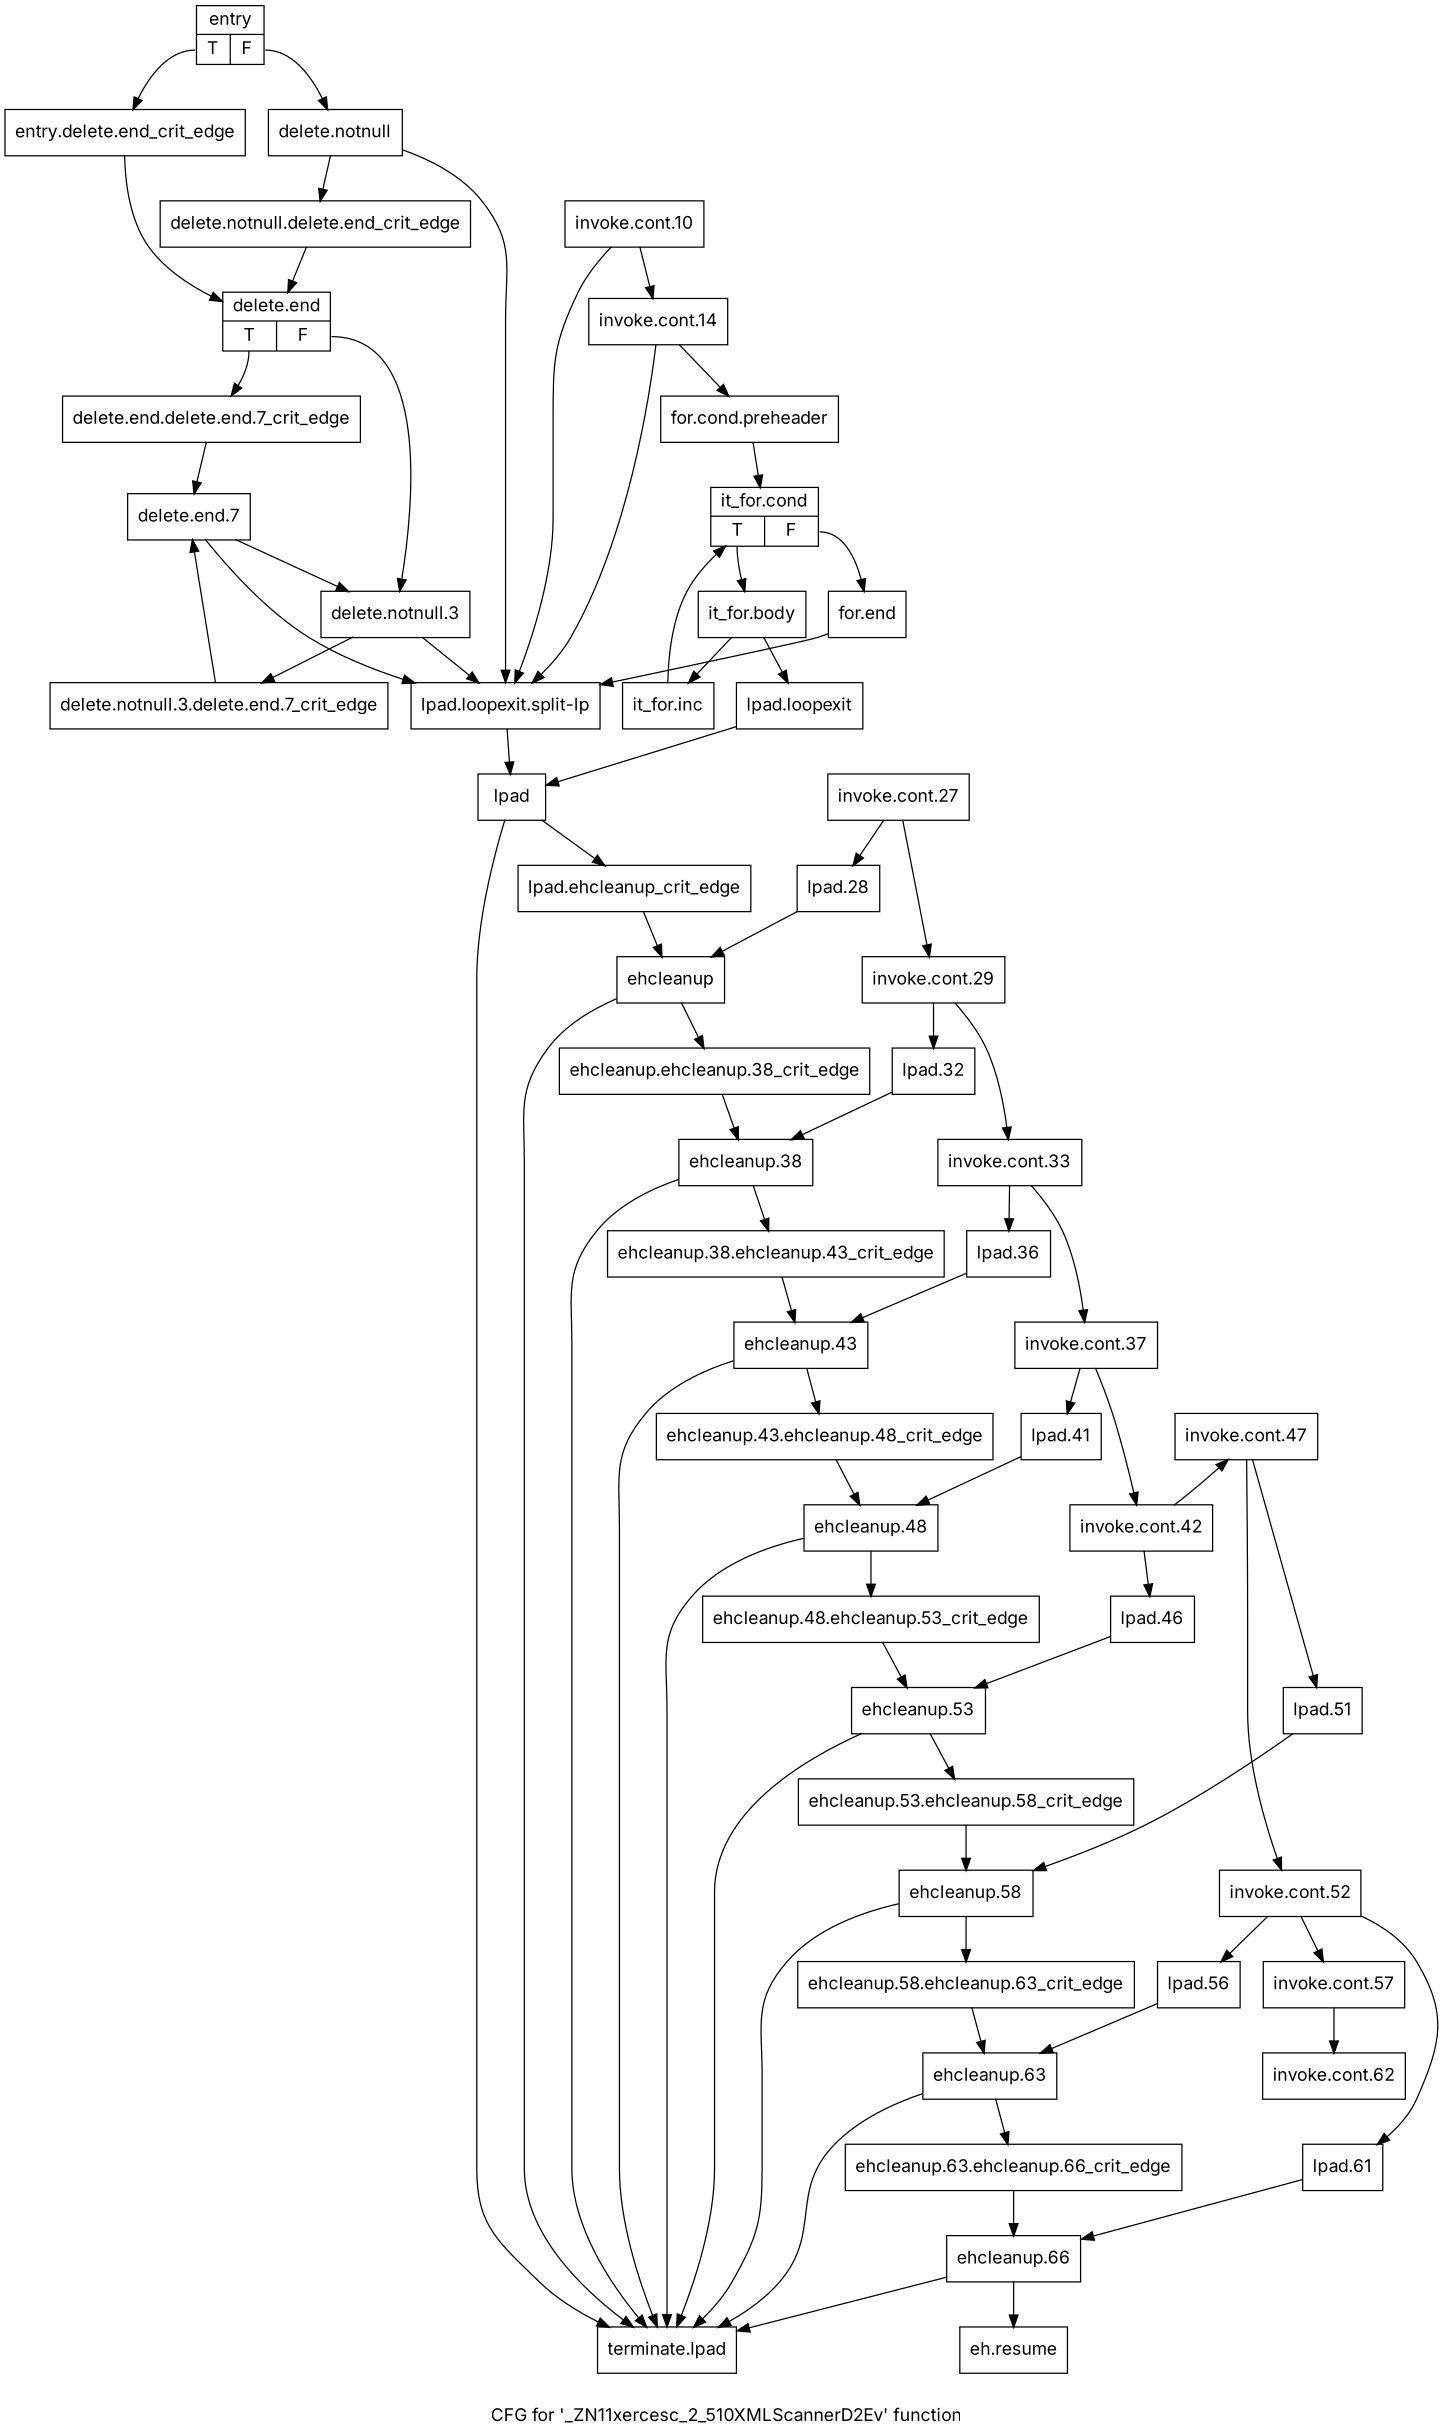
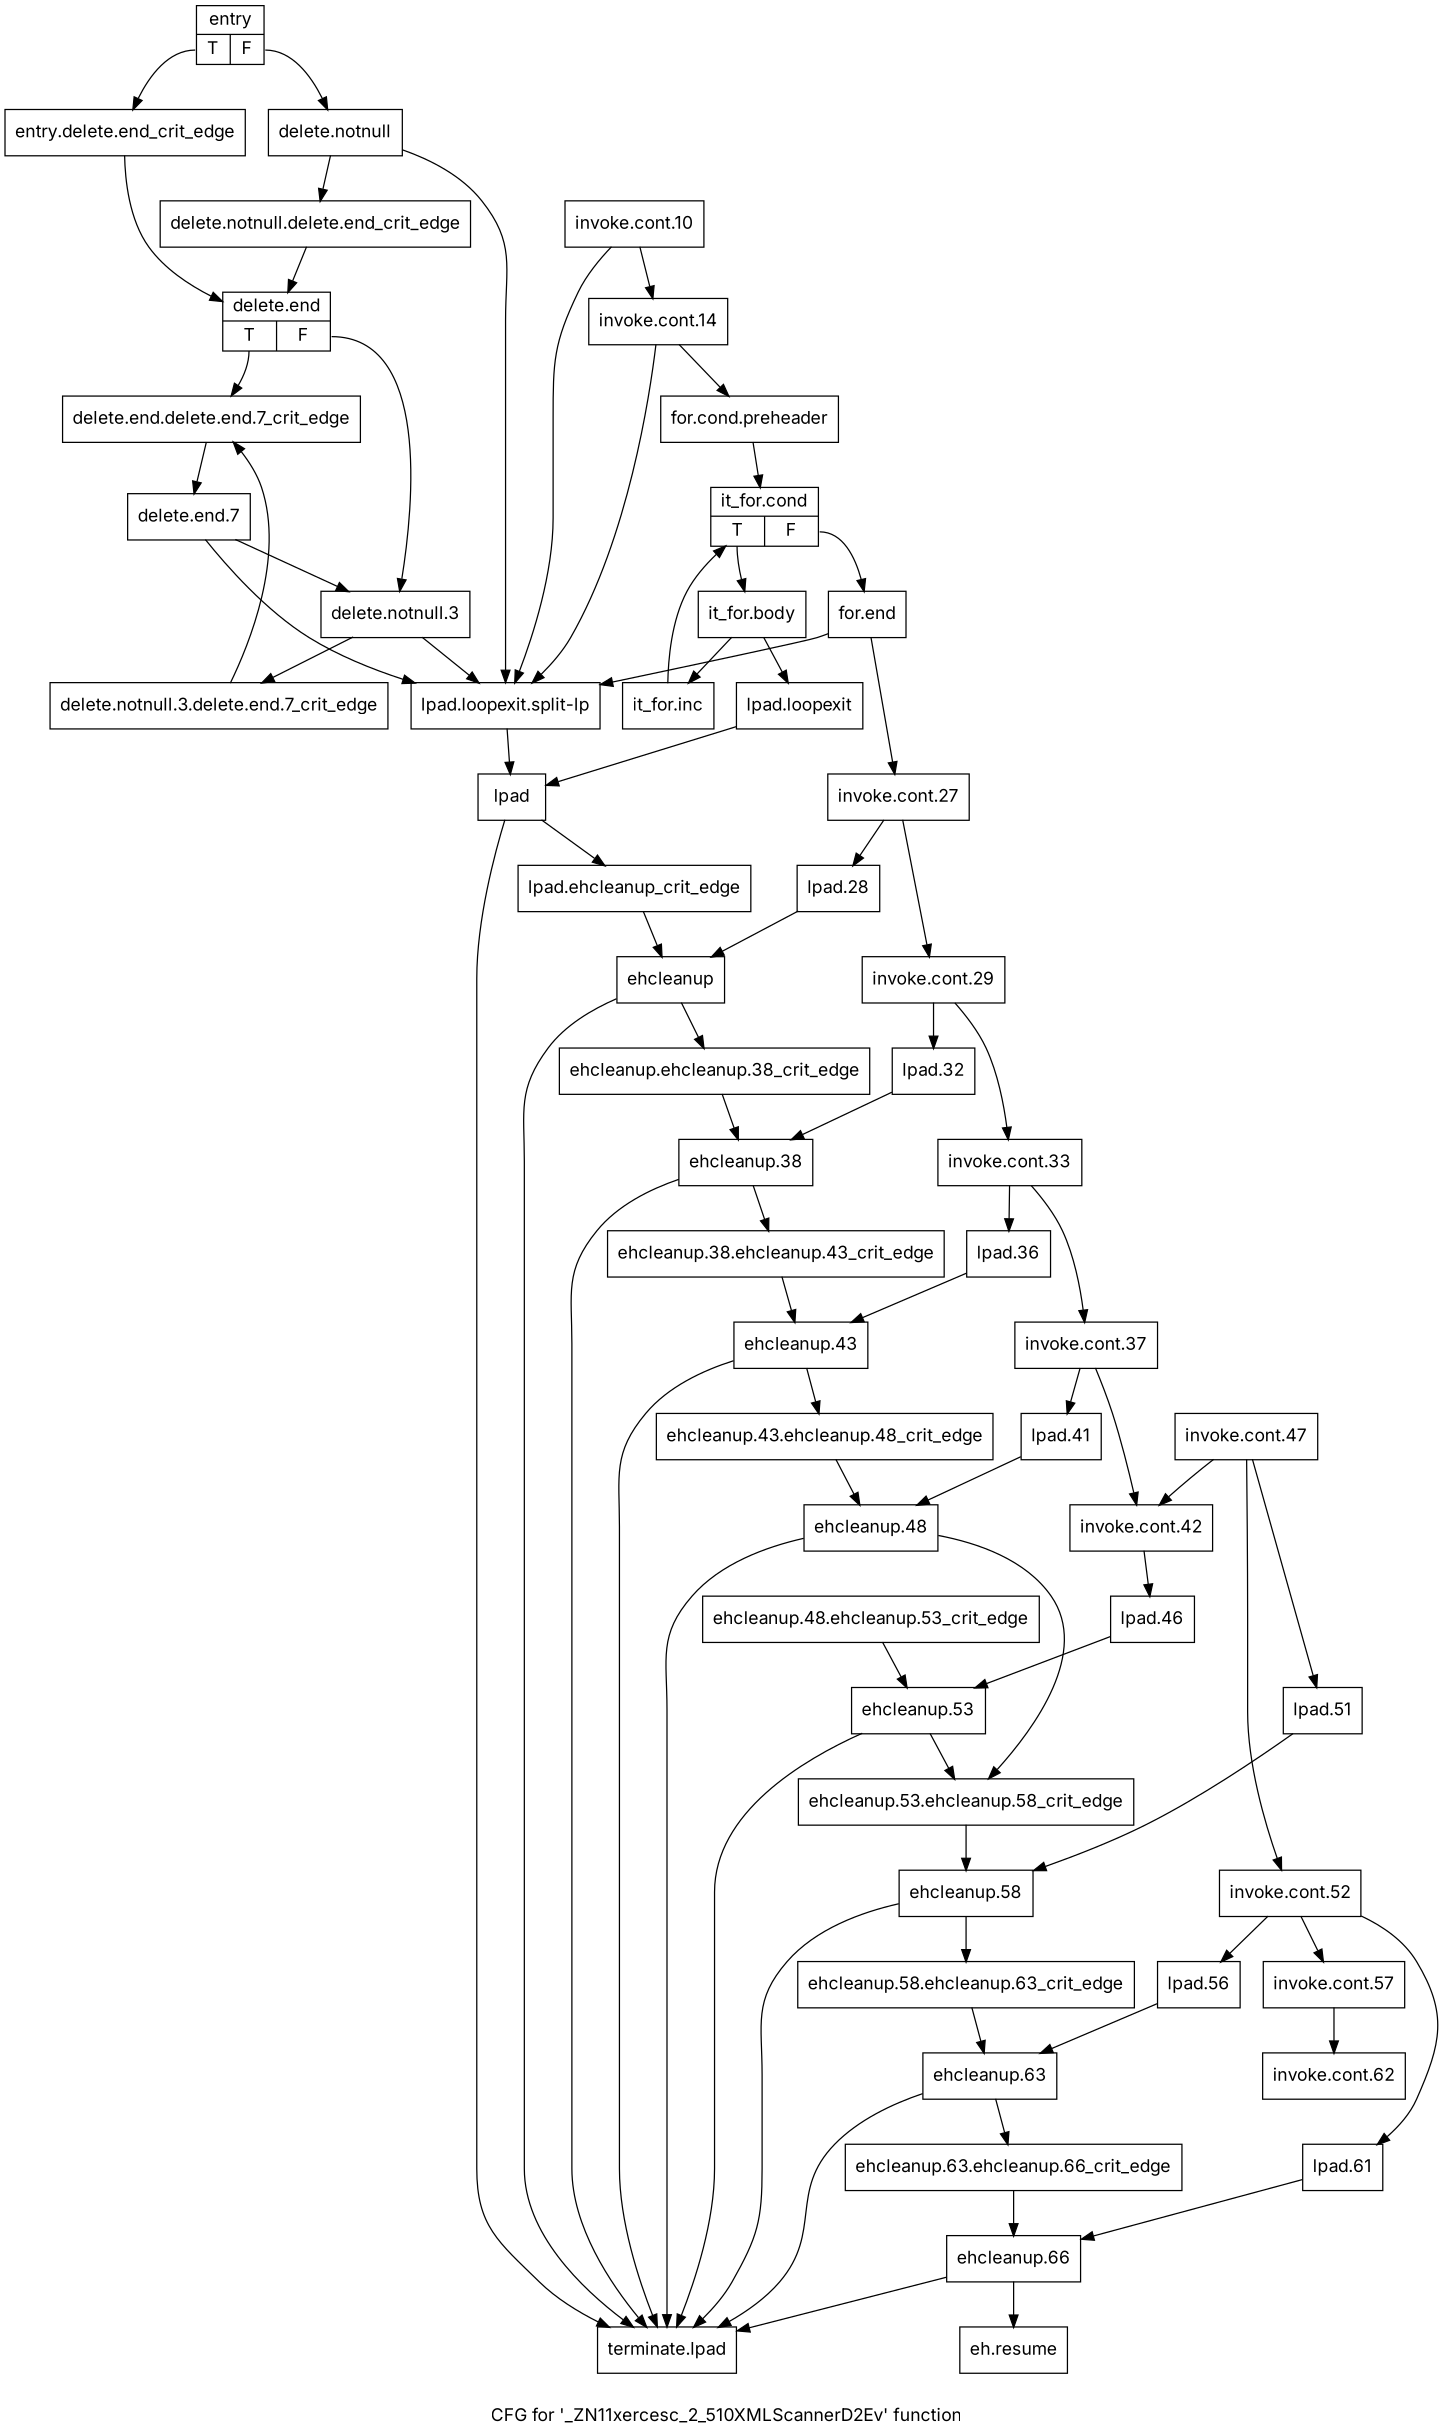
(205, 617) -> (267, 567)
none -> (882, 700)
(1197, 1487) -> (1191, 1478)
(871, 1567) -> (1062, 1626)
